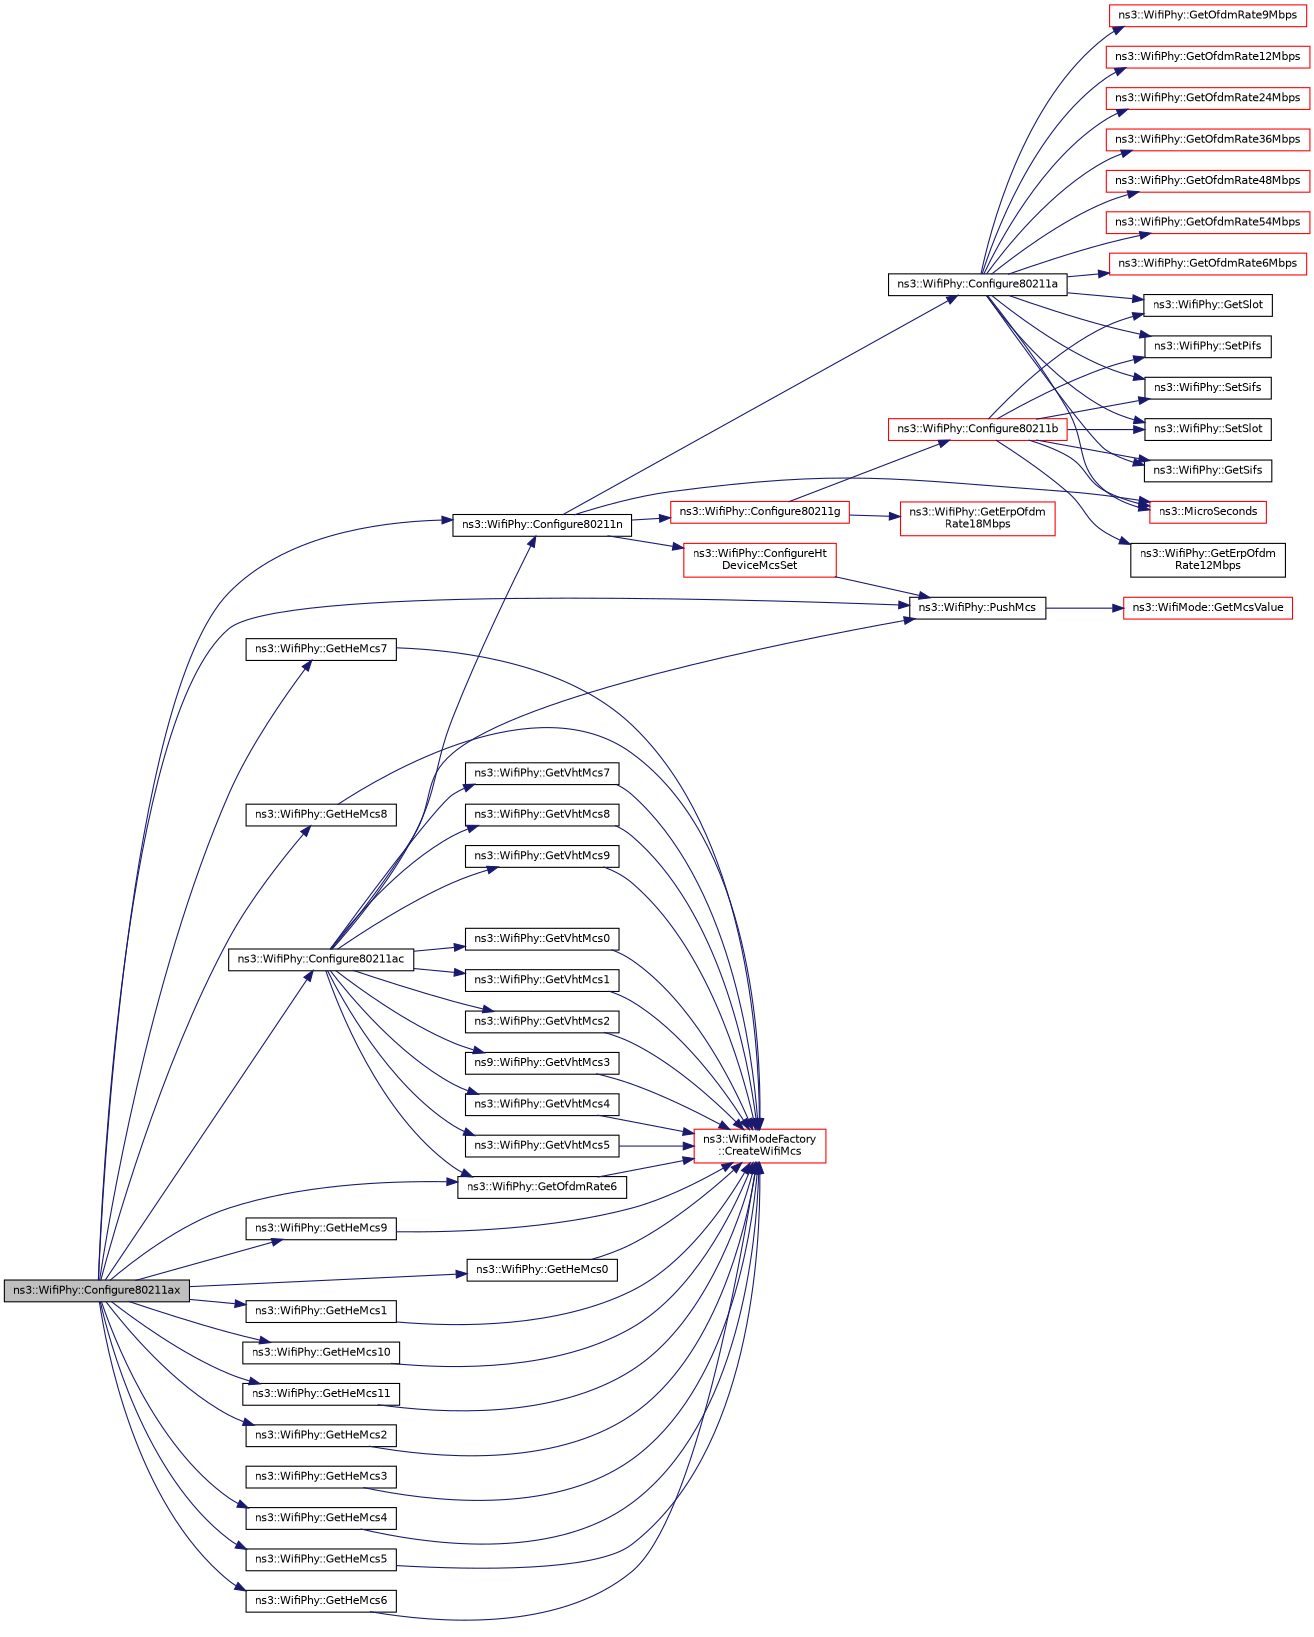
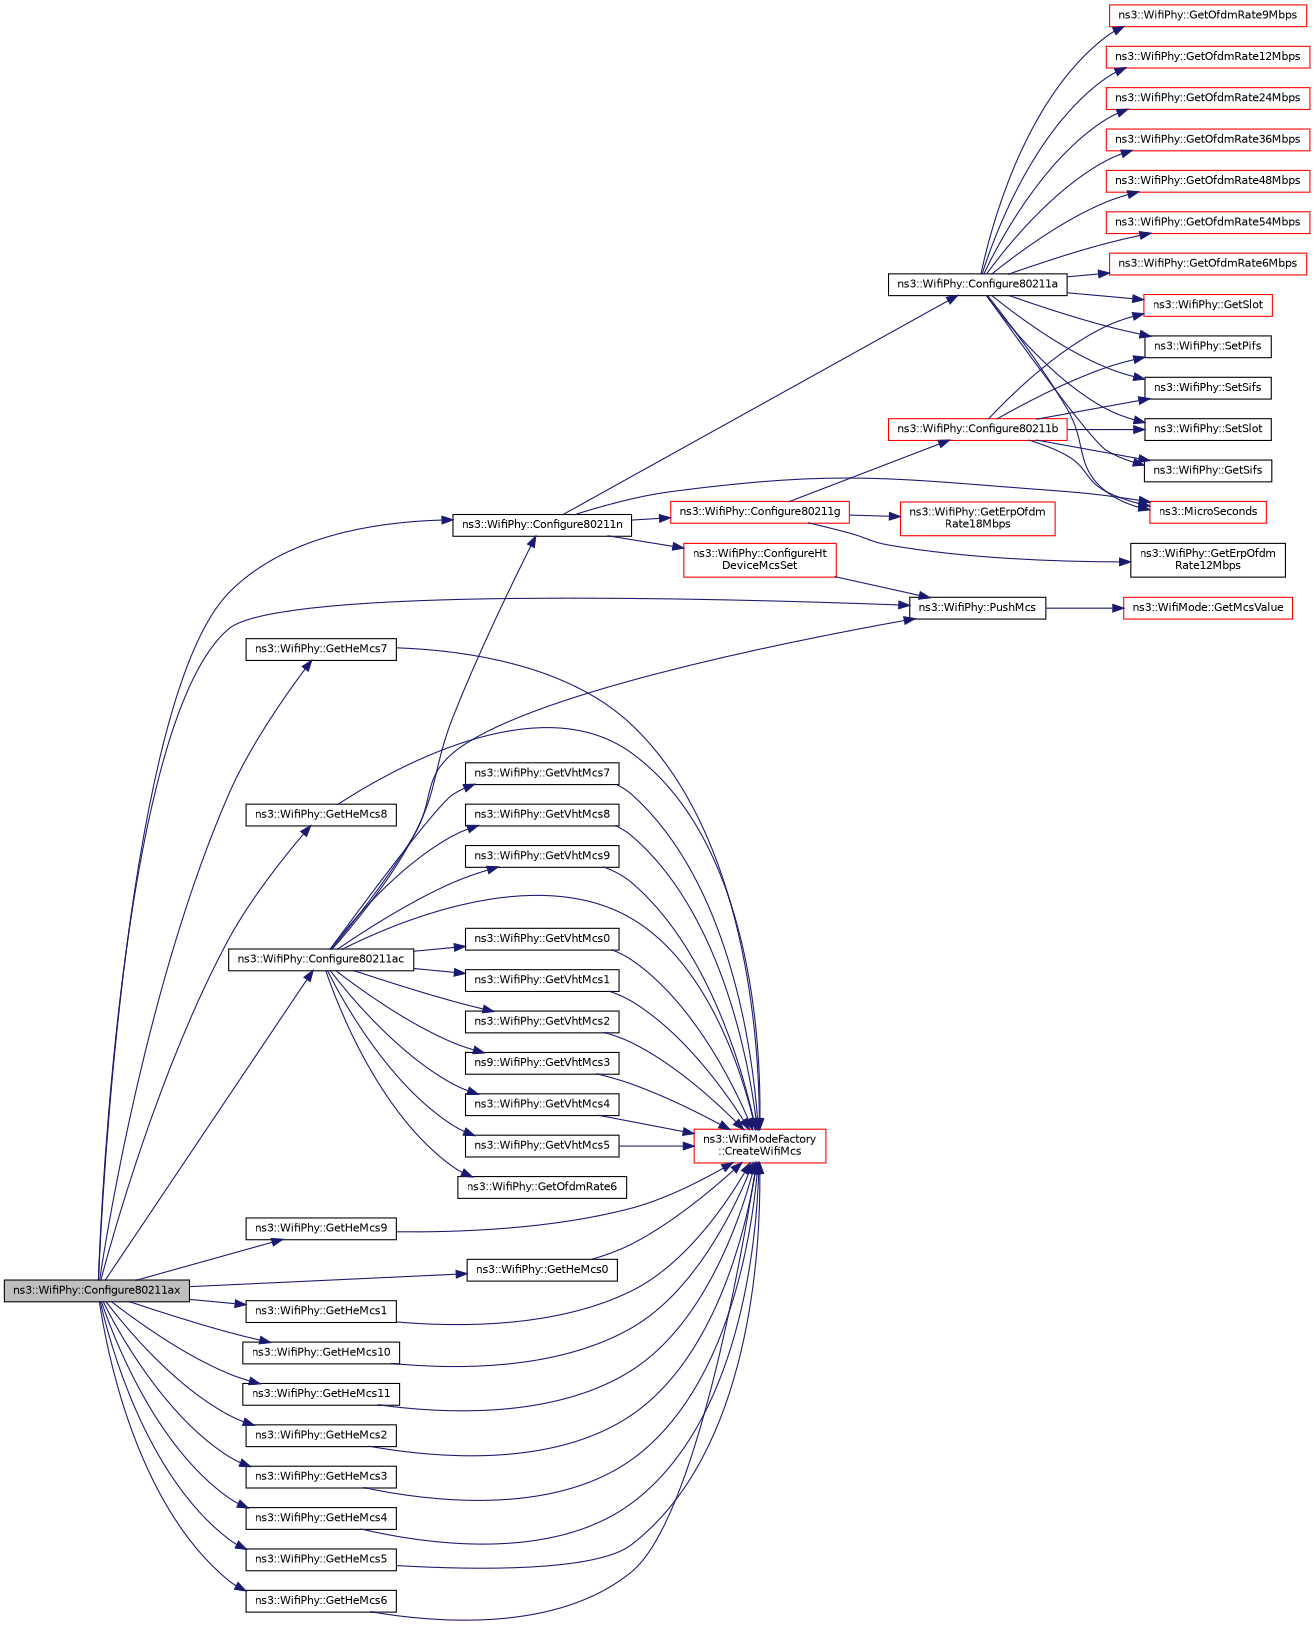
(1208, 305) -> (1208, 305)
(1058, 484) -> (962, 555)
(640, 1169) -> (603, 906)
(268, 1198) -> (160, 1392)
